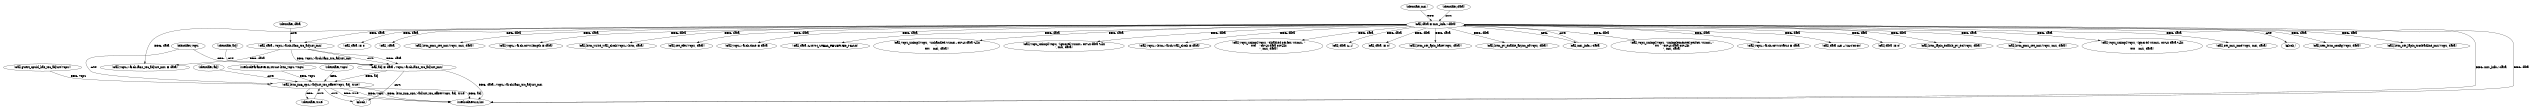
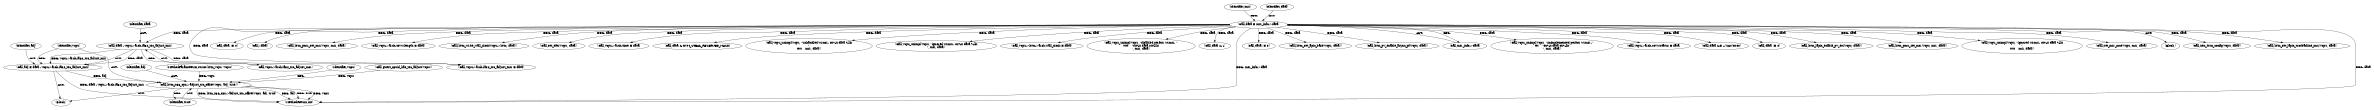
(514, 33) -> (386, 33)
none -> (285, 67)
